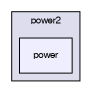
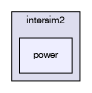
(46, 21) -> (46, 21)
